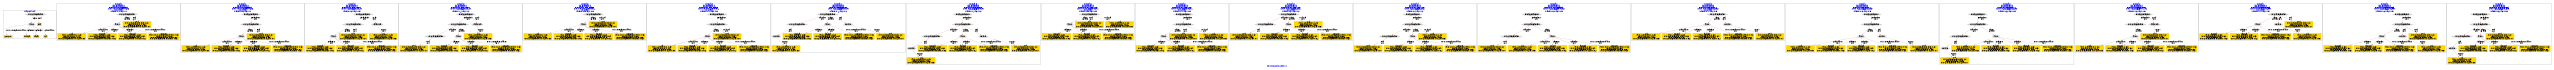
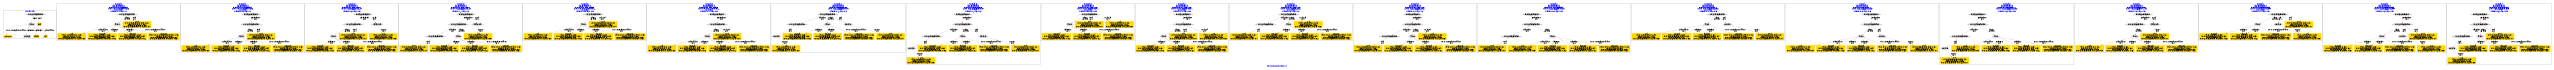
(30, 11) -> (30, 11)
(27, 37) -> (27, 37)
